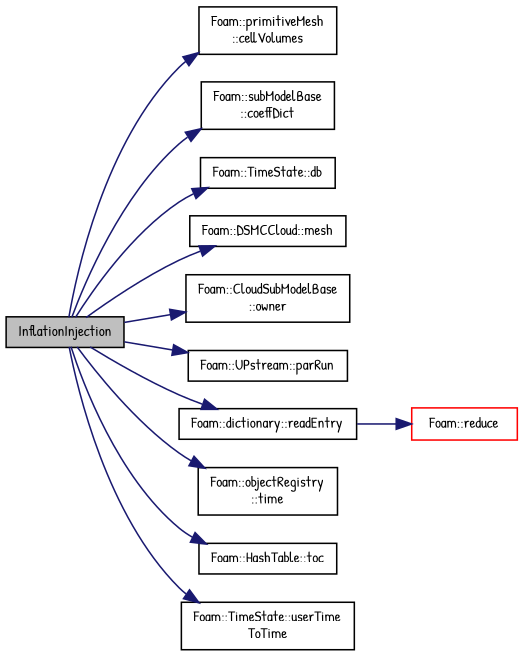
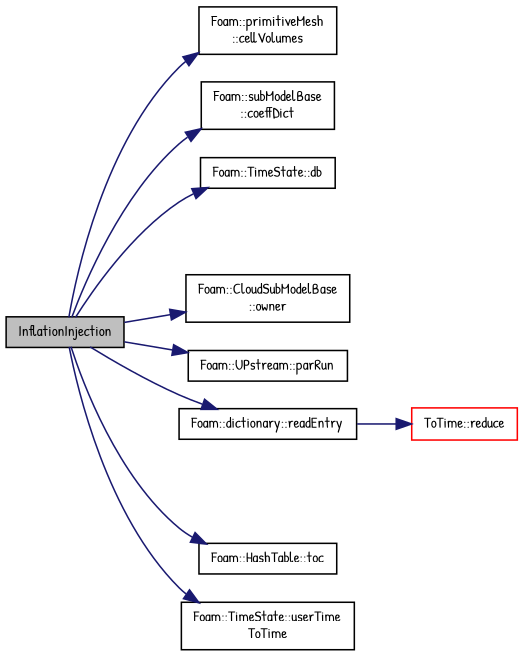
(268, 231) -> none
(465, 424) -> (465, 424)
(268, 491) -> none
